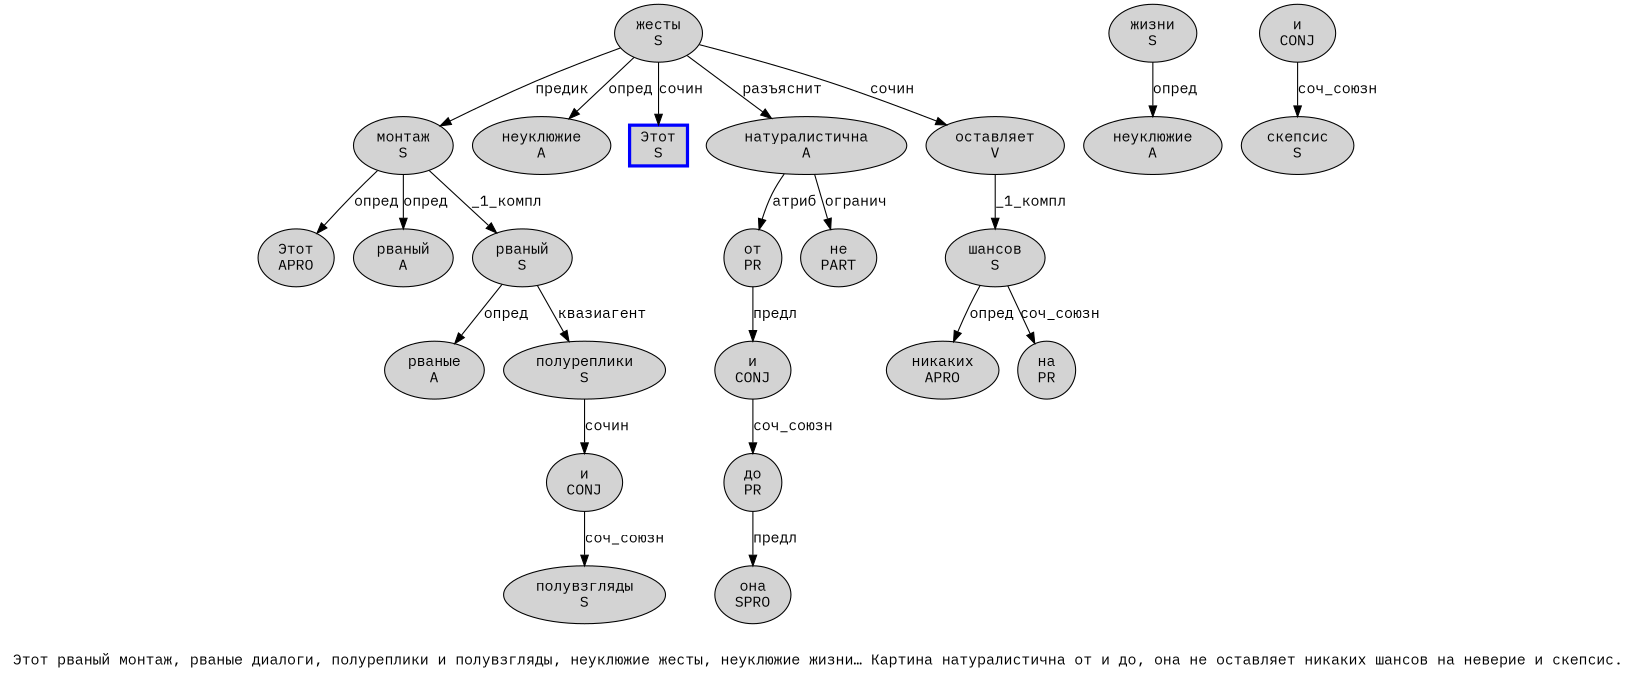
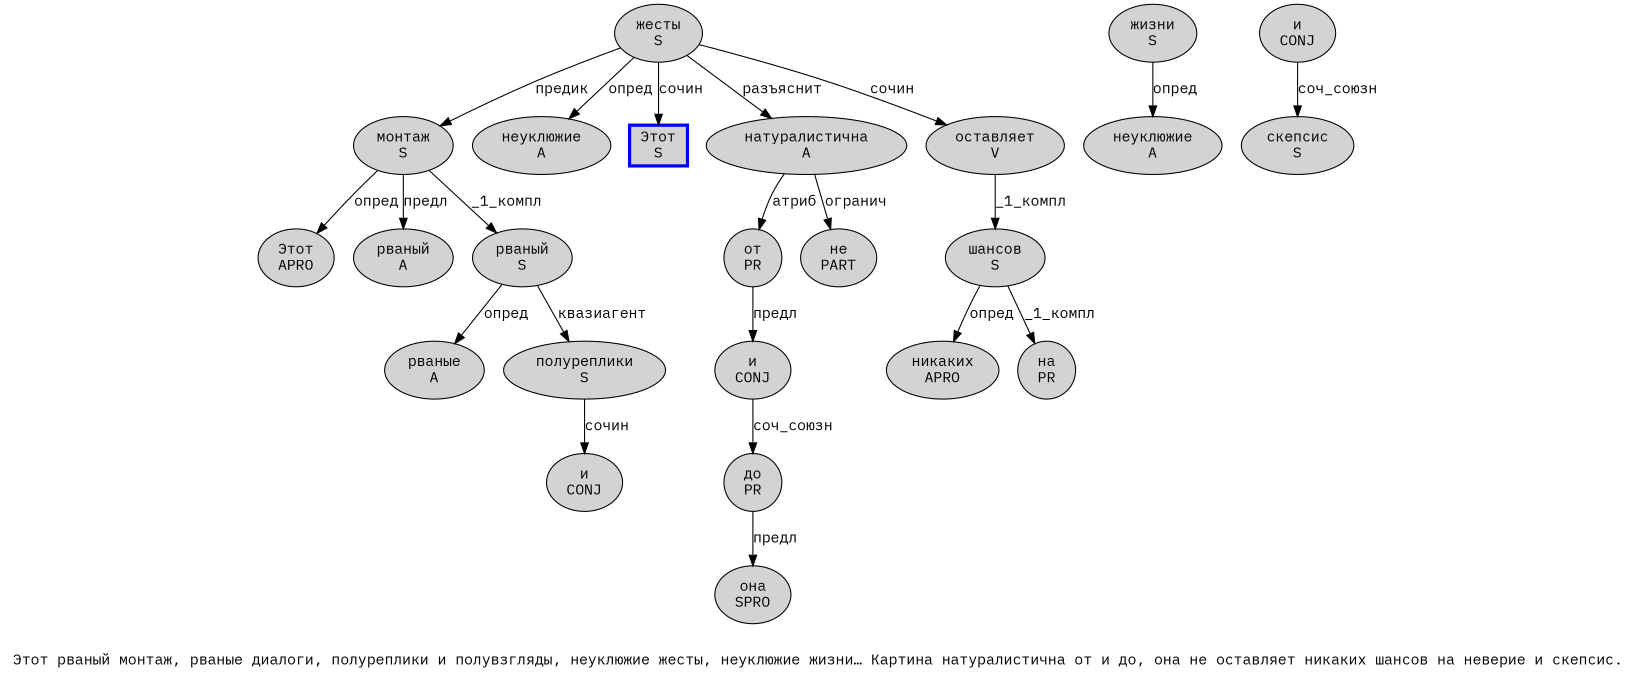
(426, 202) -> (426, 202)
(1060, 314) -> (1060, 314)
(585, 595) -> none
